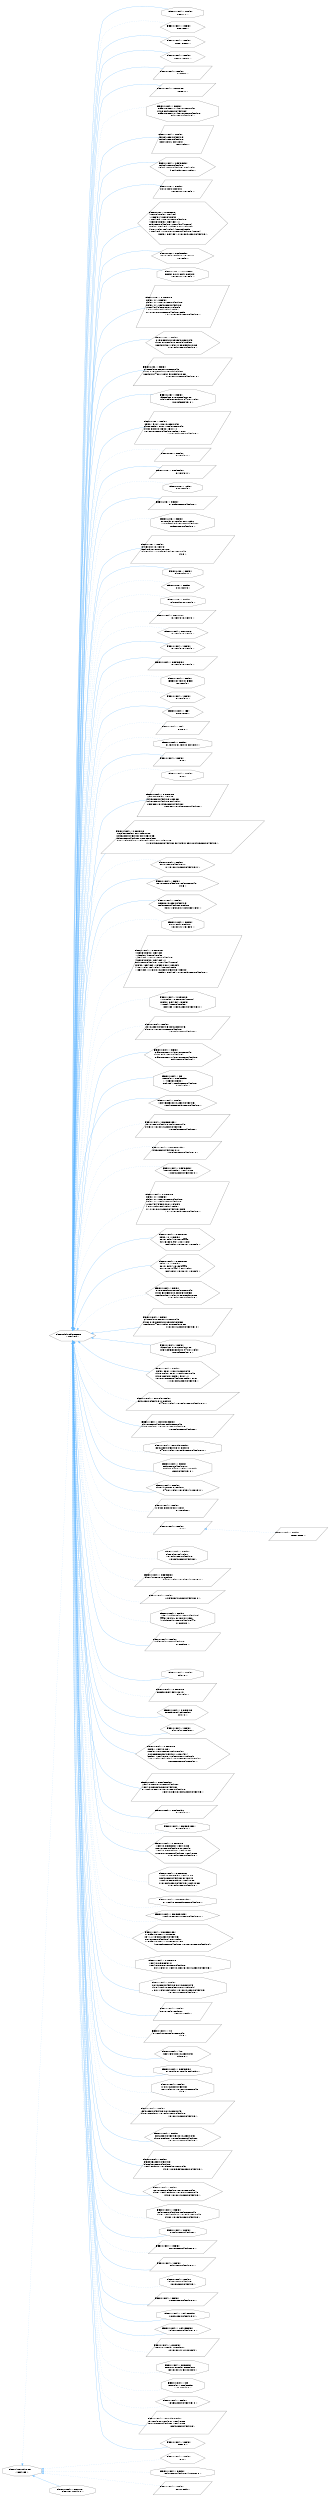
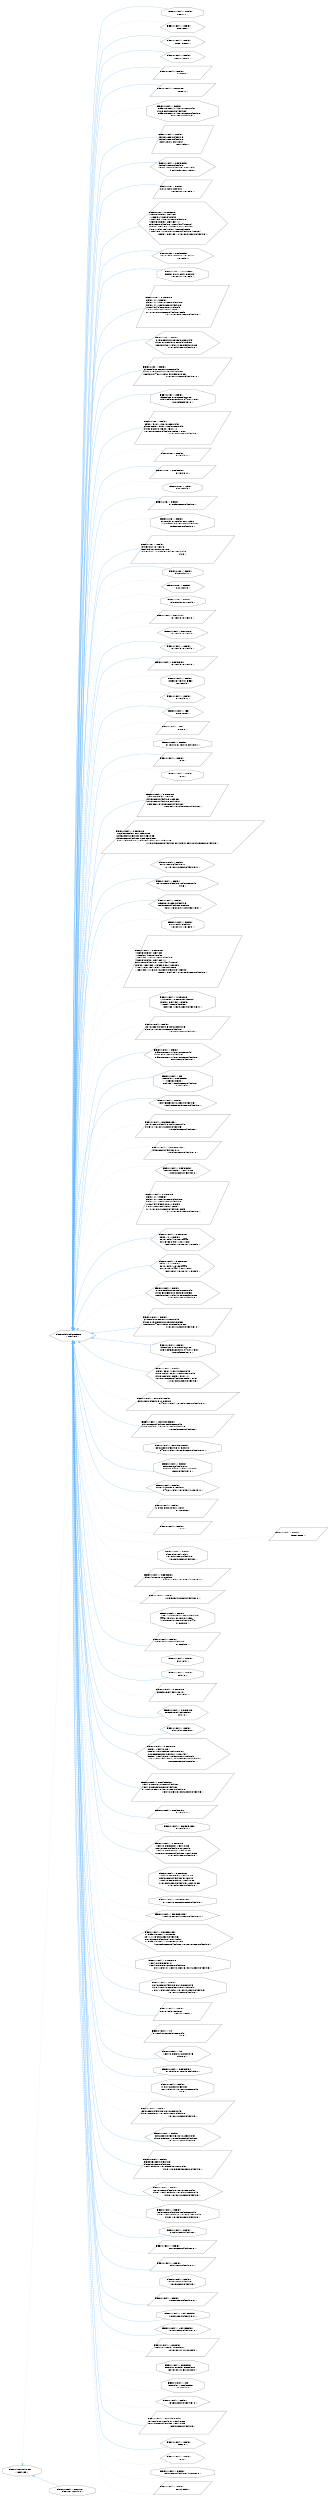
(183, 681) -> (183, 681)
(242, 1531) -> (96, 1525)
none -> (183, 1660)
(183, 2054) -> (183, 2054)
(103, 2464) -> (81, 1931)
(97, 2472) -> (81, 1937)
(103, 2480) -> (81, 1939)
